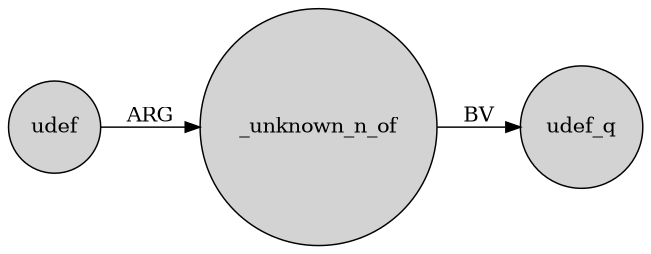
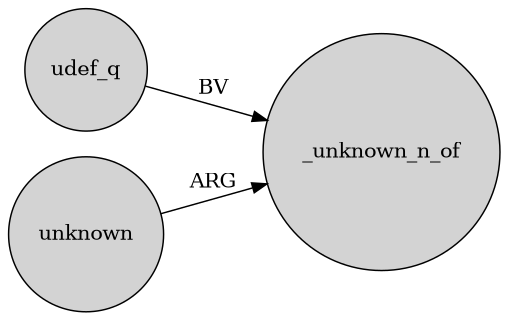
(55, 127) -> (86, 234)
(471, 127) -> (199, 101)
